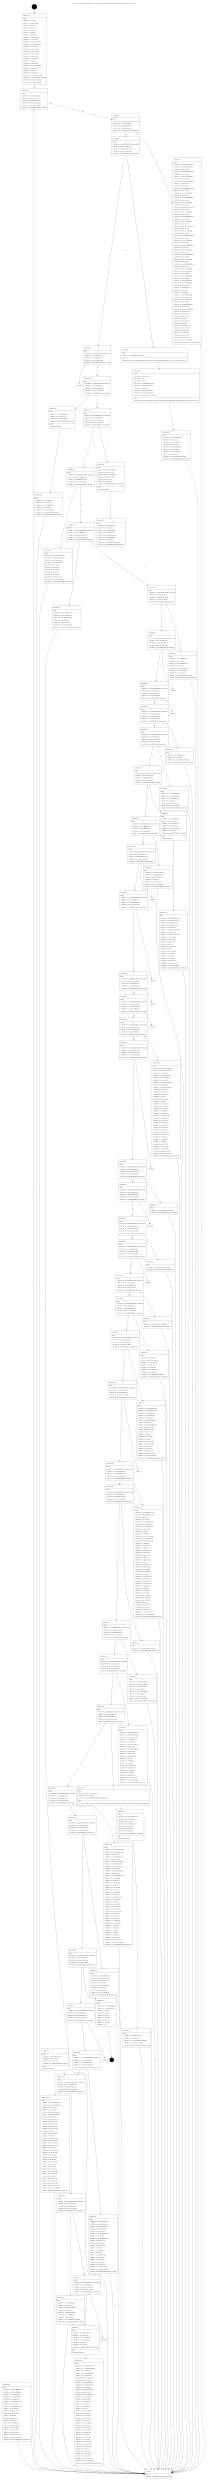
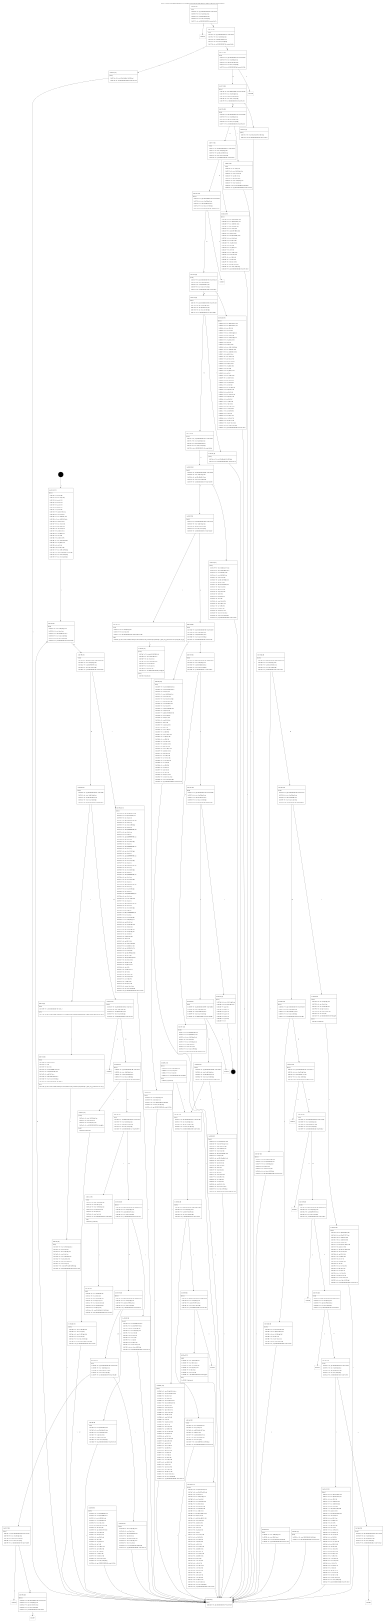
(154, 714) -> none
(133, 1169) -> none
(142, 1689) -> none
